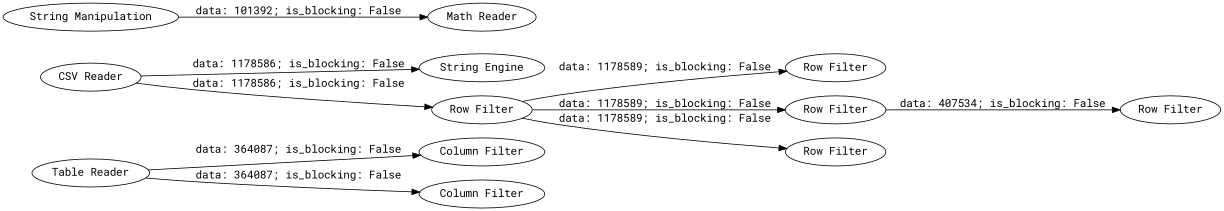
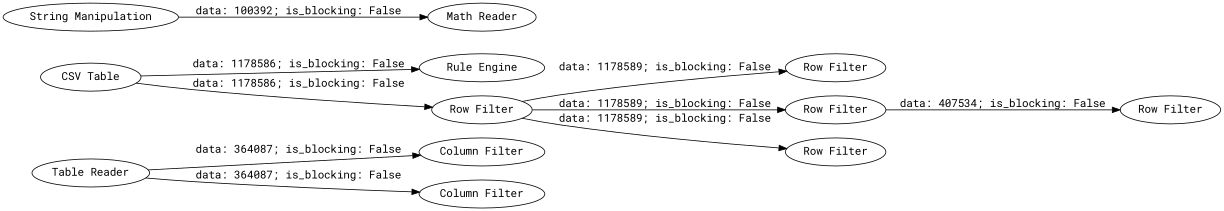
(299, 11) -> (299, 11)
(482, 68) -> (482, 68)
(91, 77) -> (91, 77)
